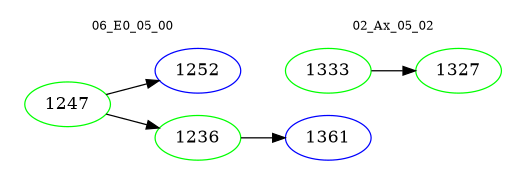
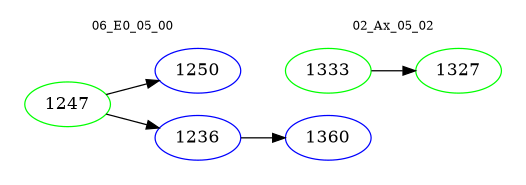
(198, 71) -> (198, 71)
(198, 138) -> (198, 138)
(328, 138) -> (328, 138)
